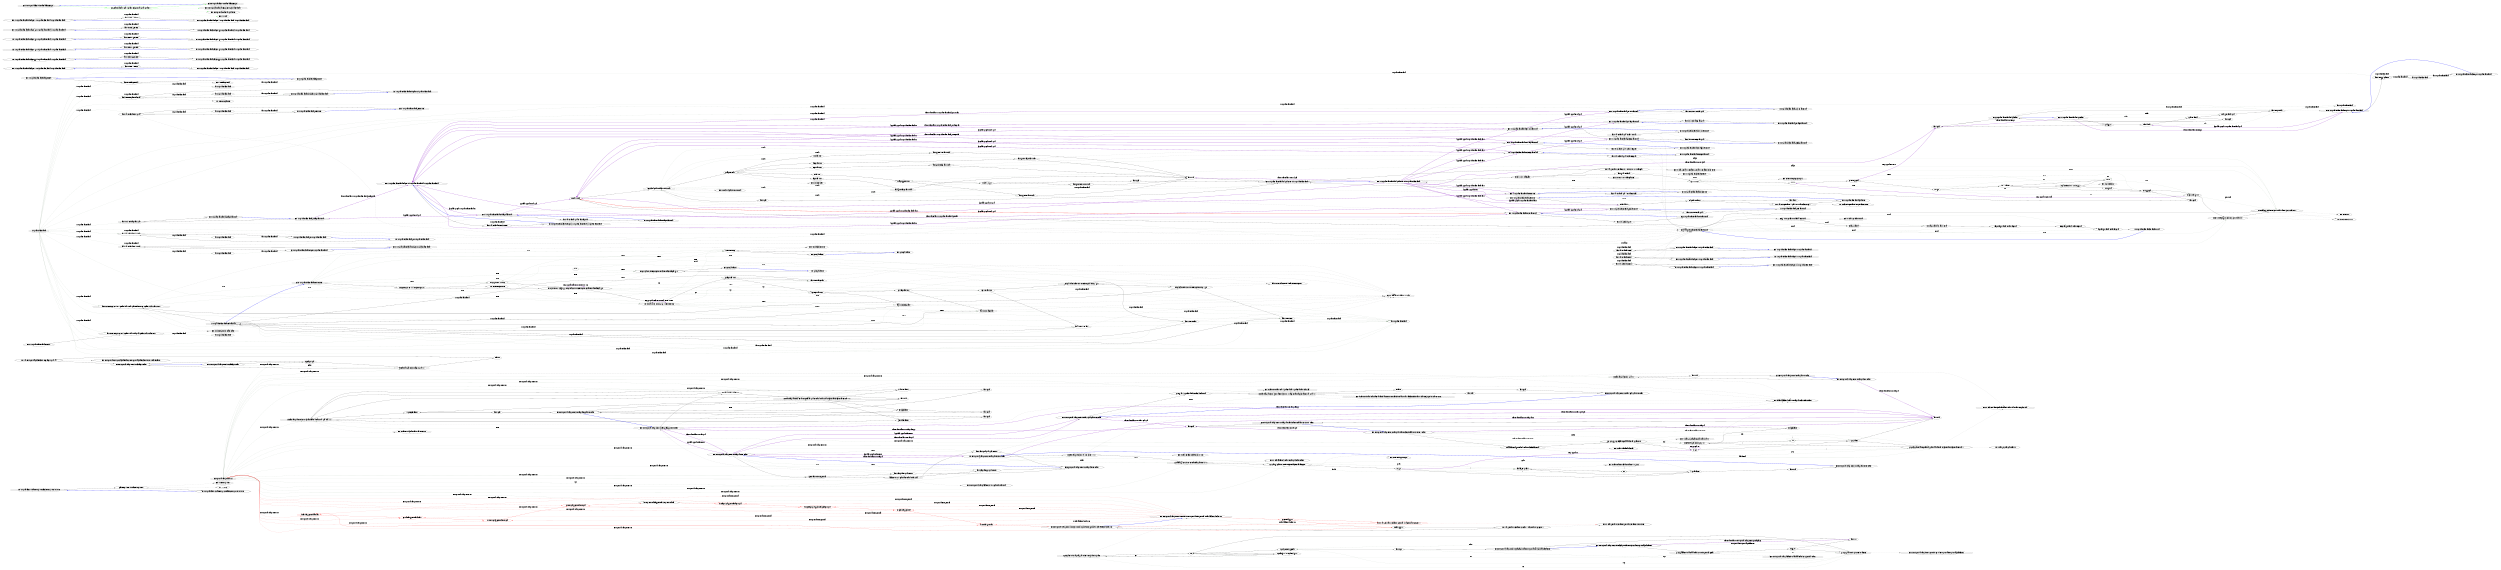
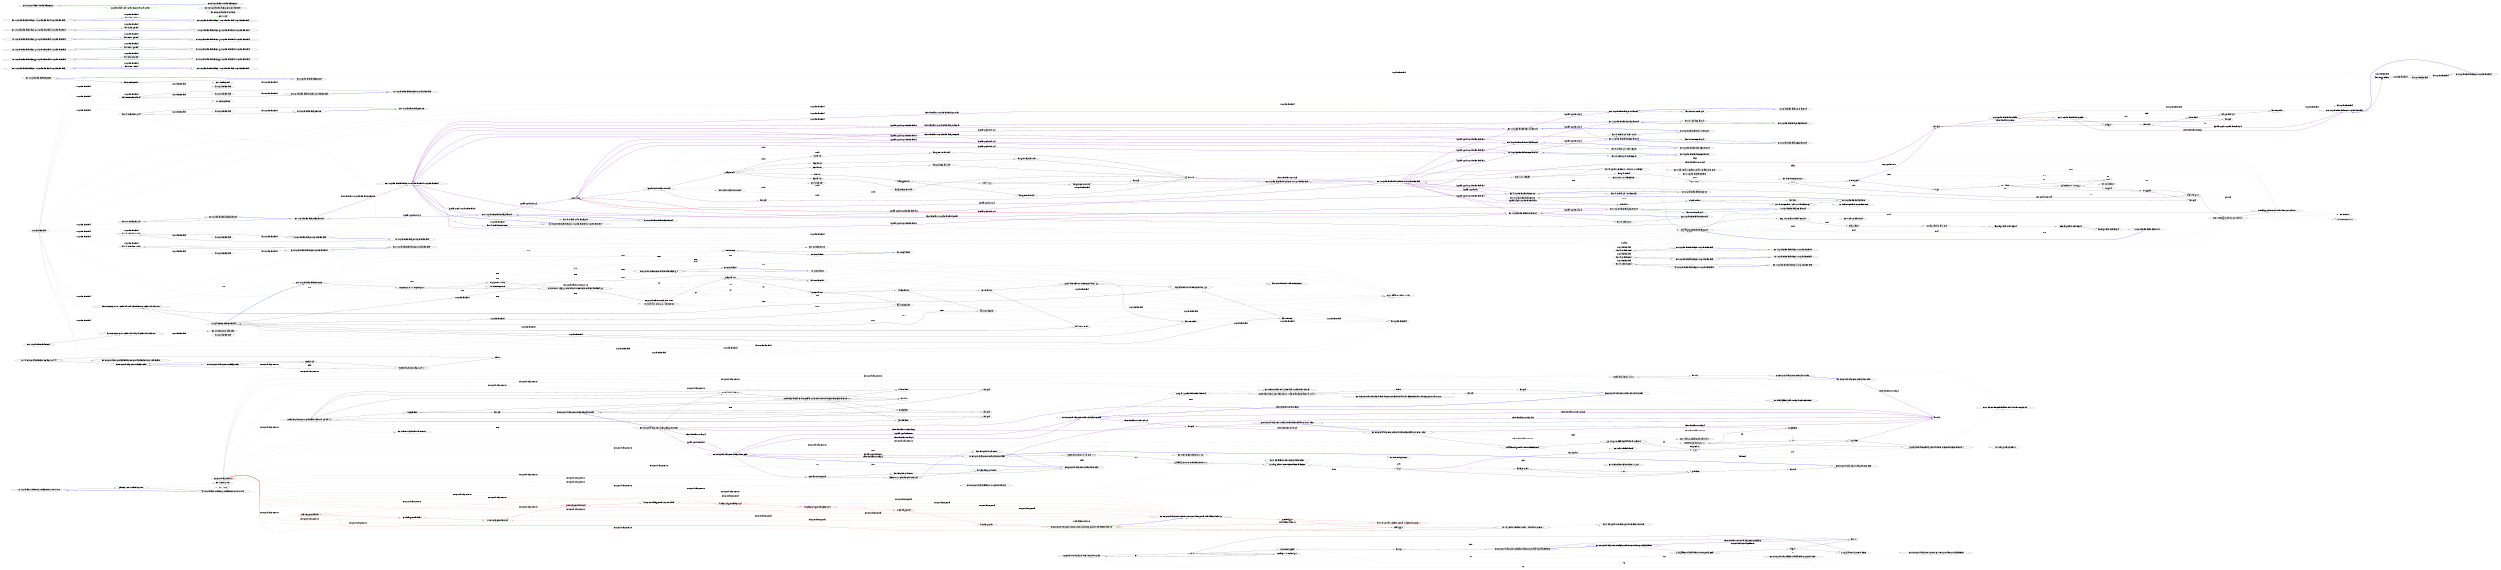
(904, 290) -> (904, 290)
(576, 482) -> (576, 482)
